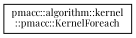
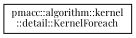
(68, 19) -> (68, 19)
